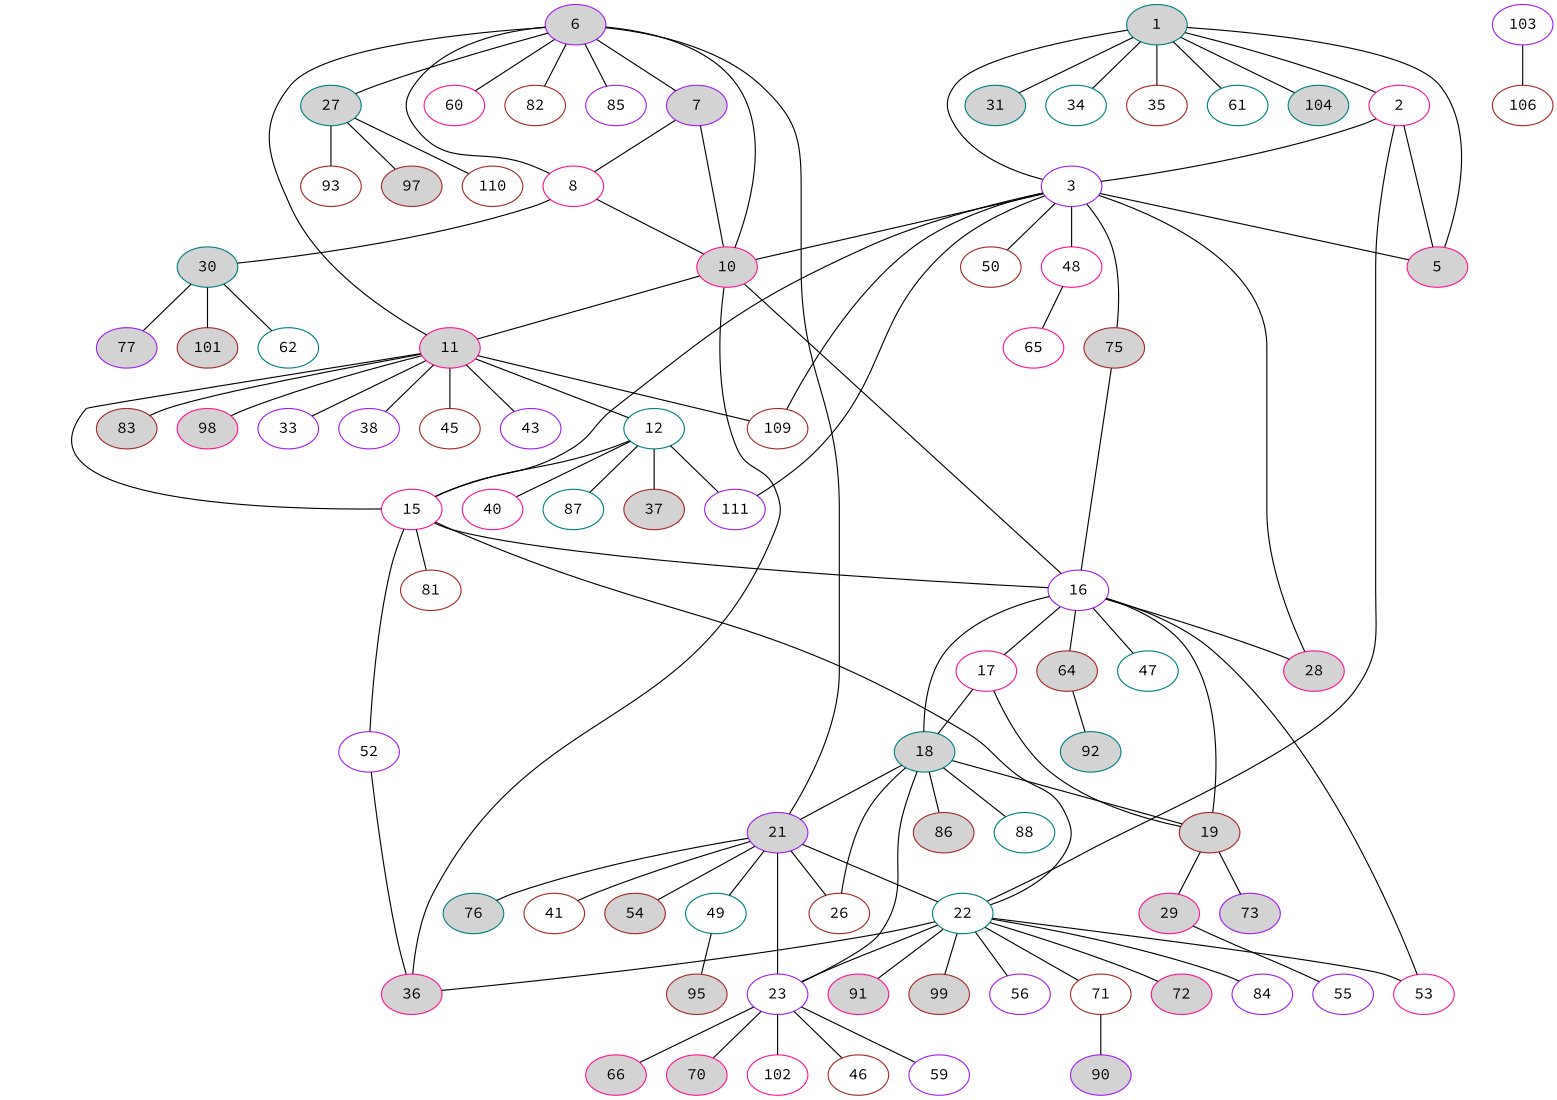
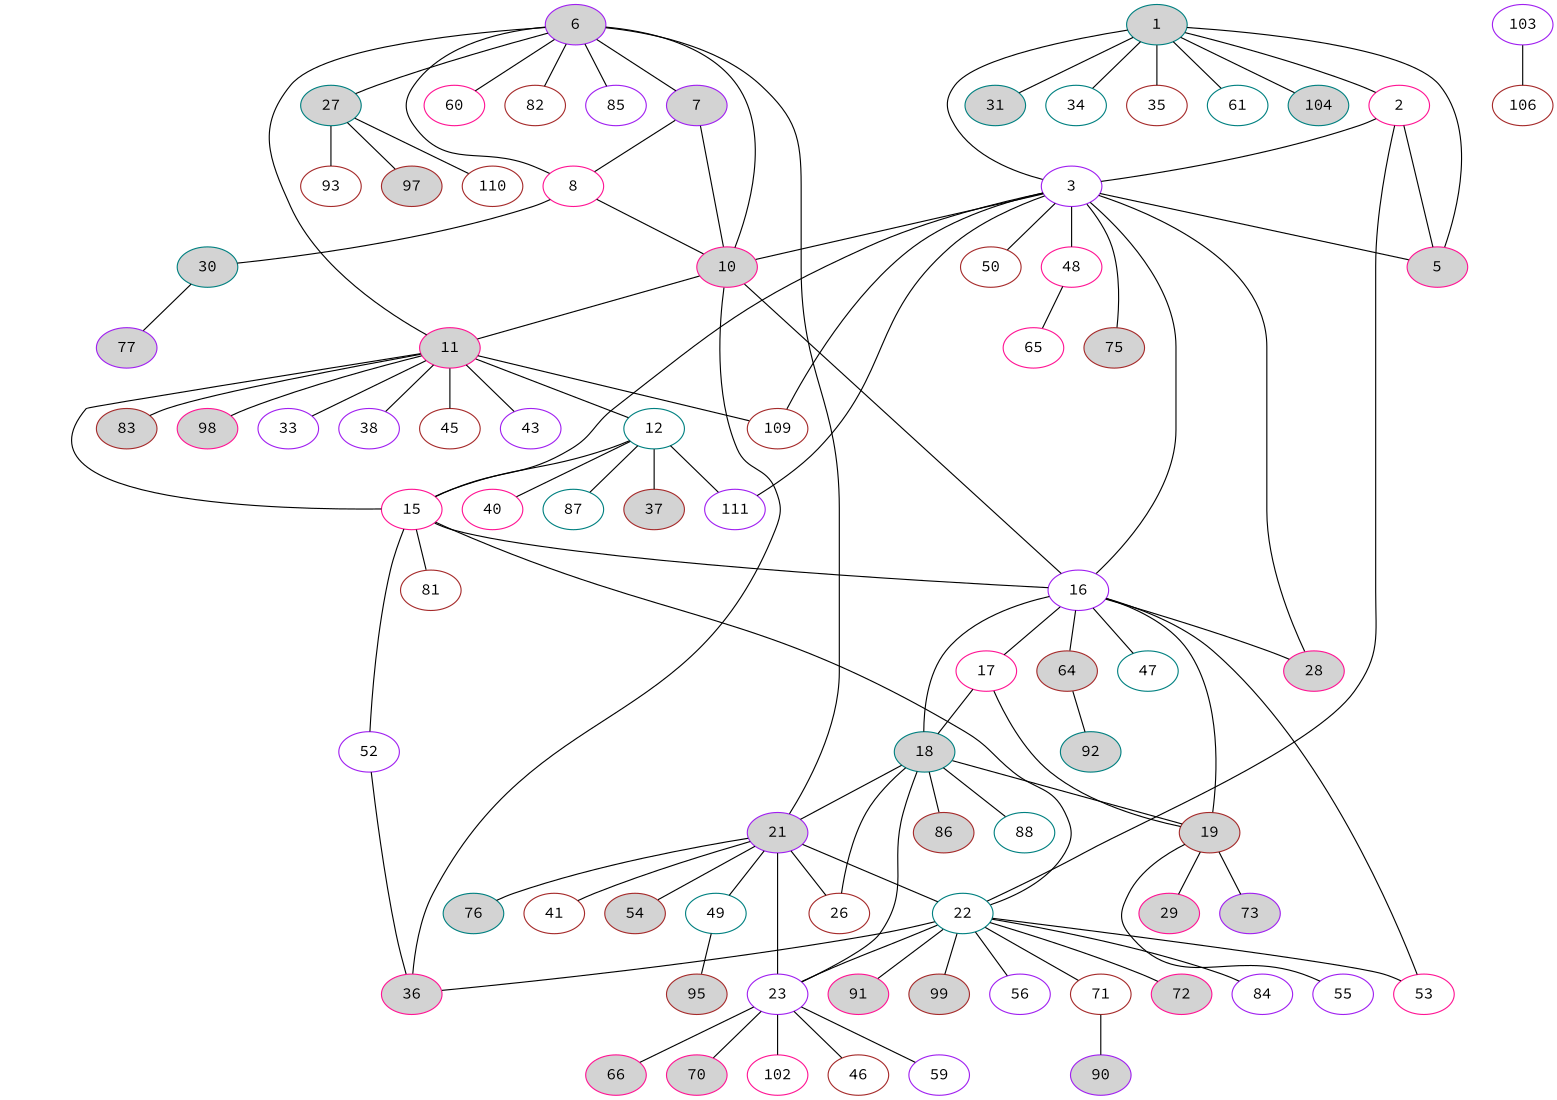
(207, 348) -> none
(288, 348) -> none
(1096, 469) -> (1176, 386)
(1279, 963) -> (1122, 921)
